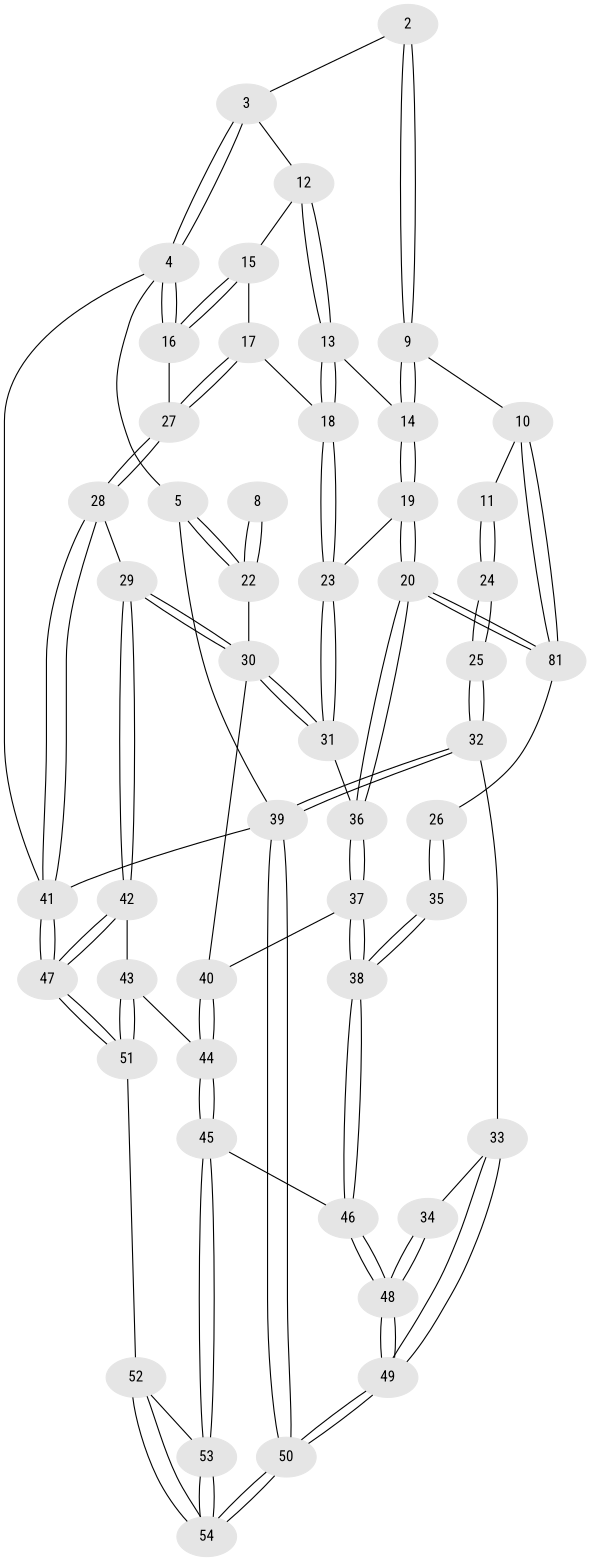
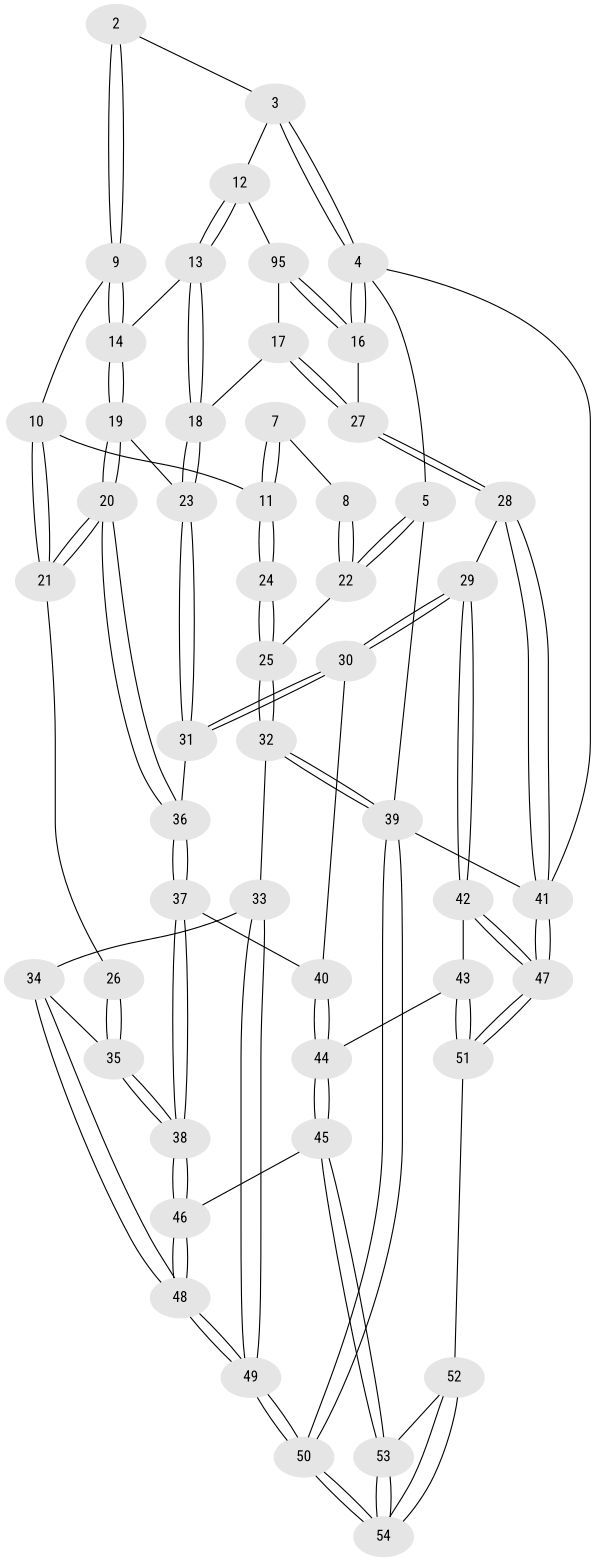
(249, 263) -> (279, 263)
none -> (275, 422)
(249, 621) -> (306, 621)
(556, 661) -> (45, 582)
none -> (74, 1019)
